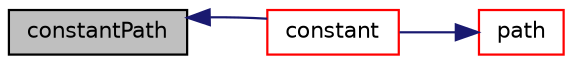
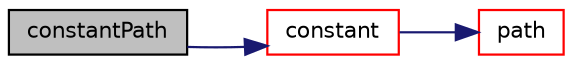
(239, 18) -> (216, 47)
